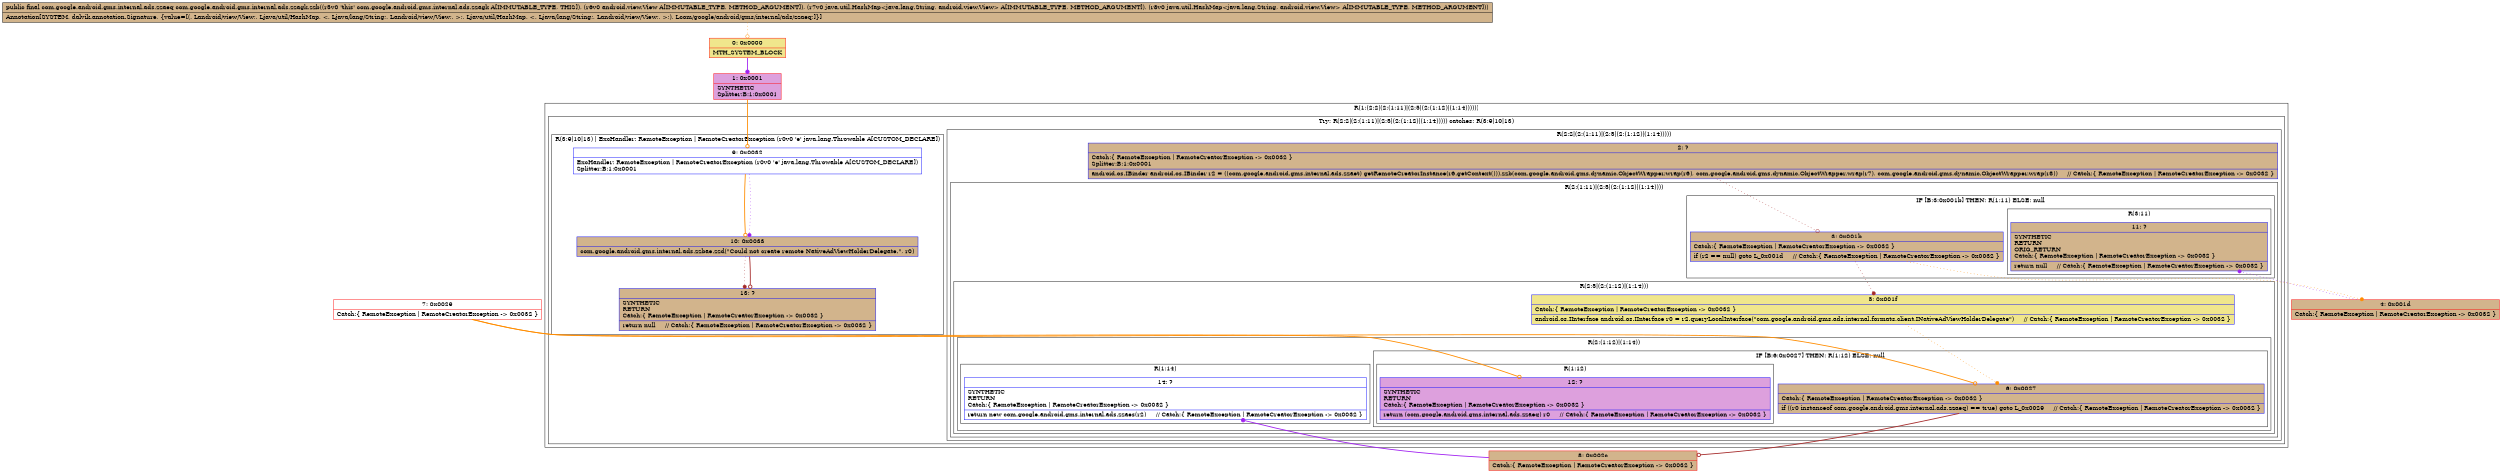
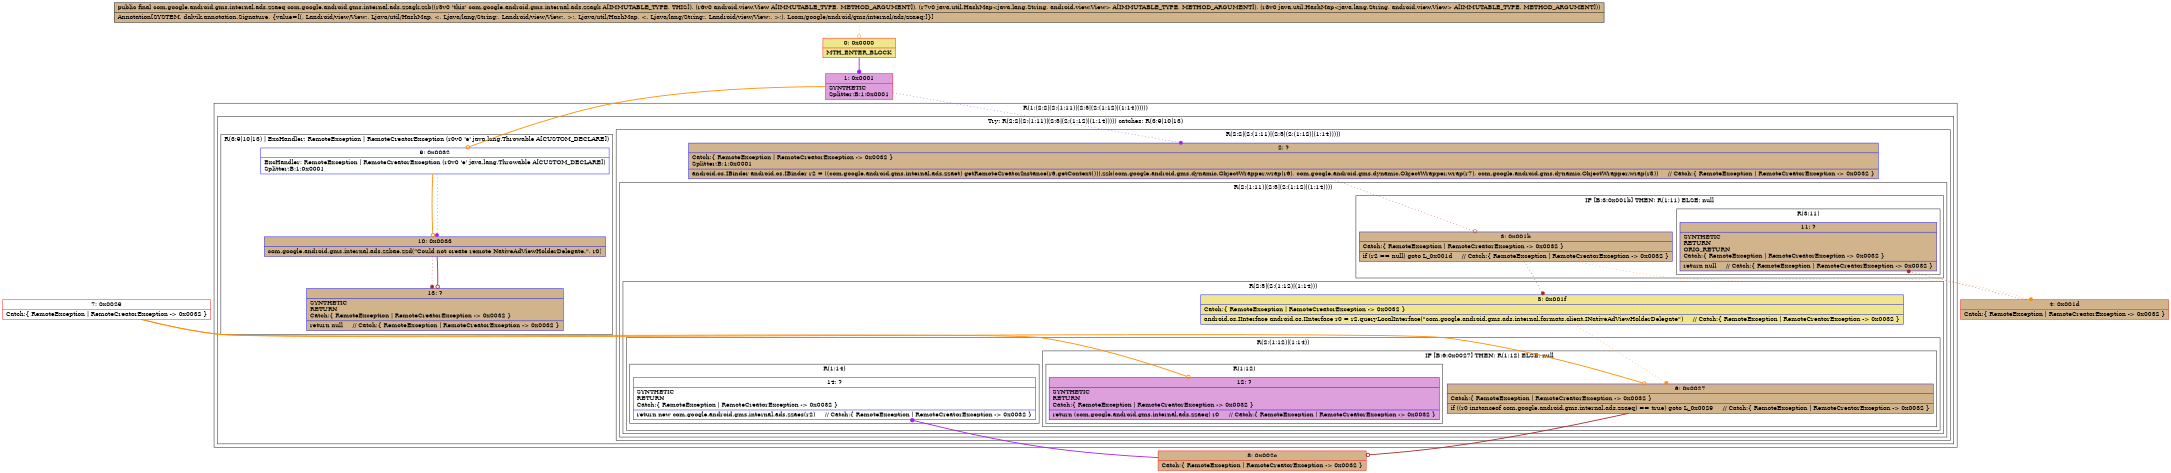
(747, 53) -> (859, 53)
none -> (1050, 120)
(2299, 286) -> (1968, 286)
